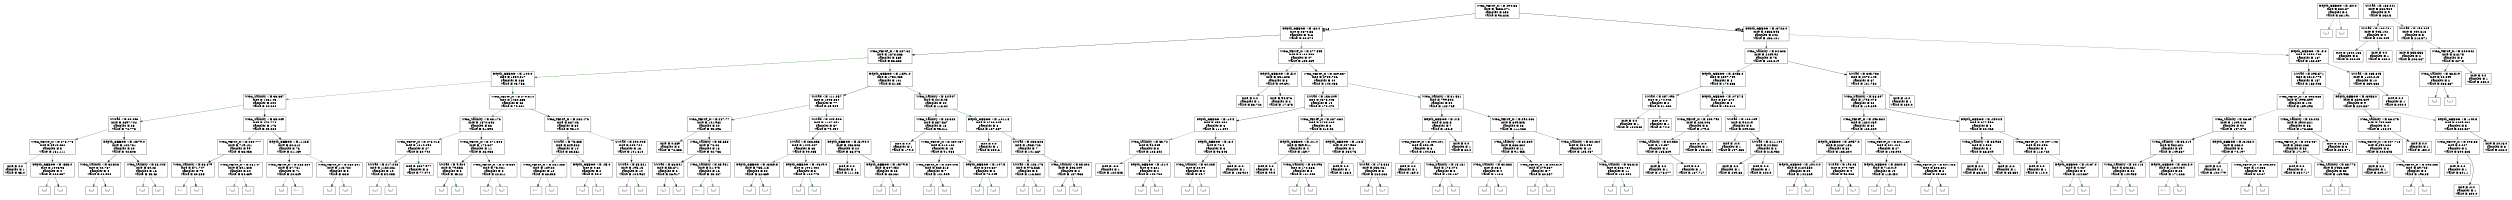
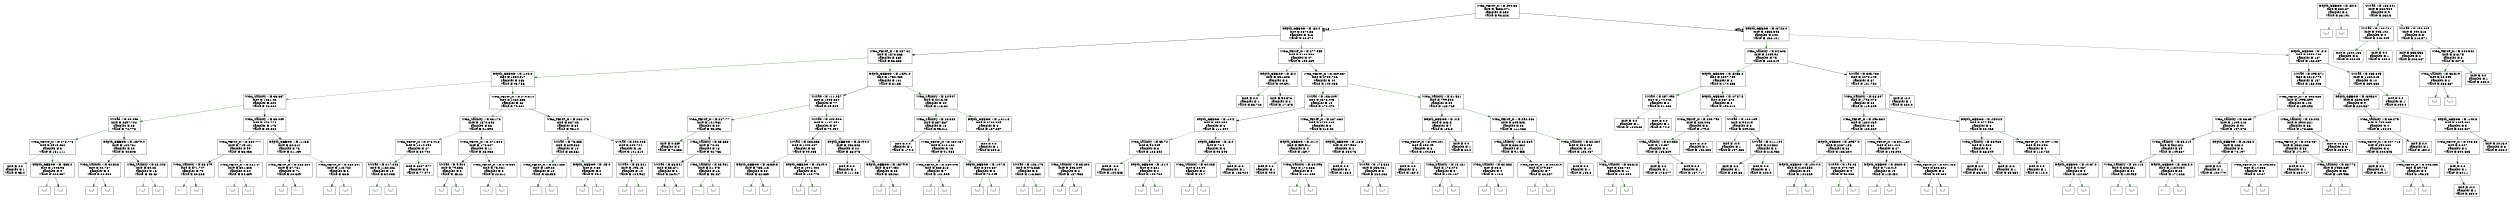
(1028, 147) -> none
(2473, 168) -> (2462, 179)
none -> (1581, 170)
